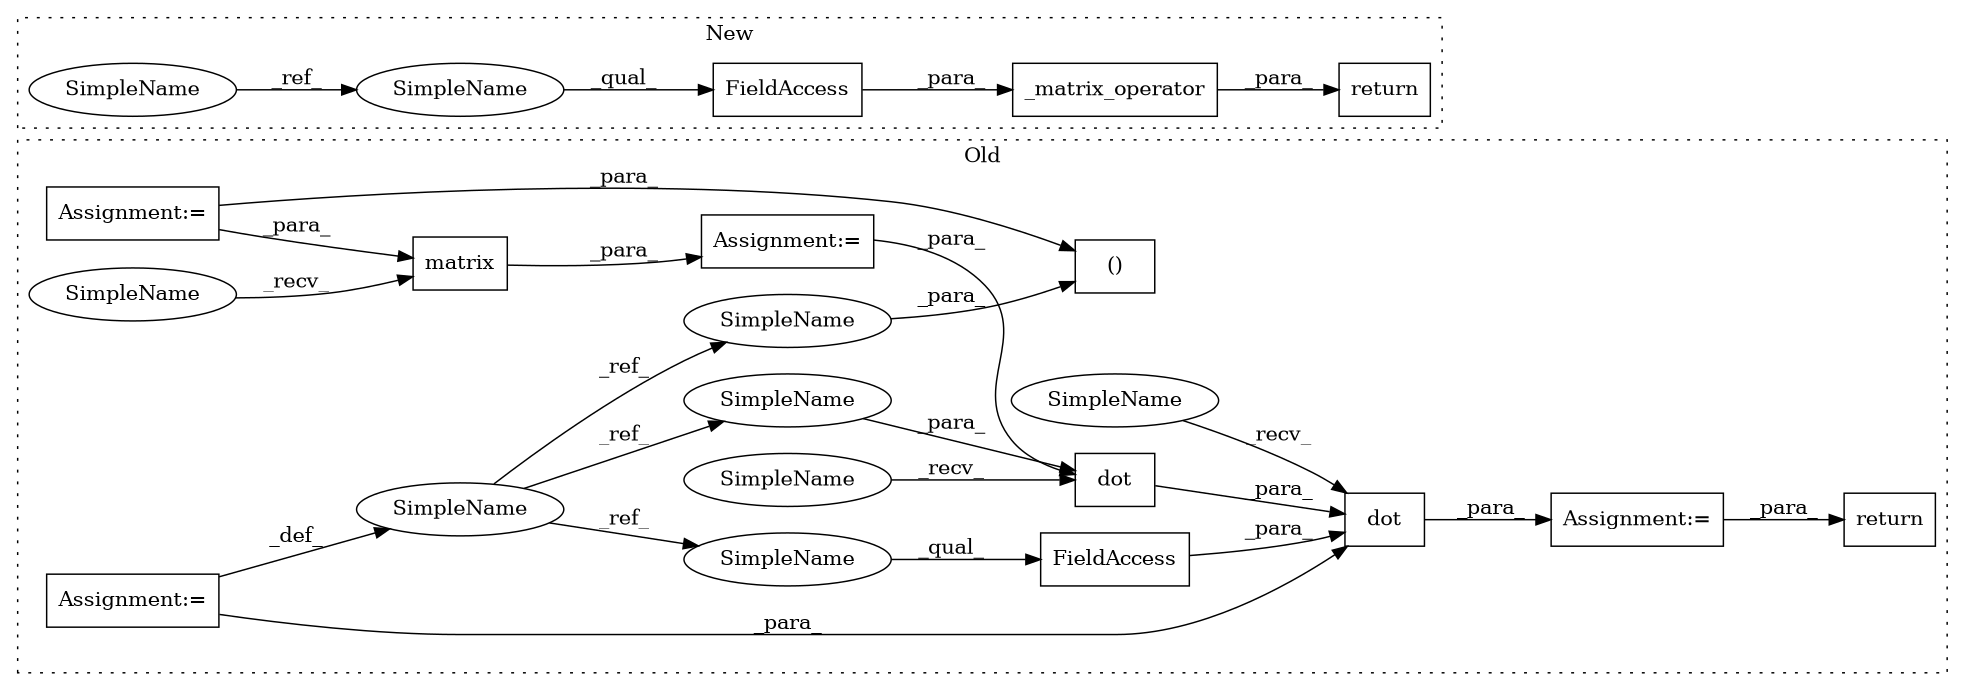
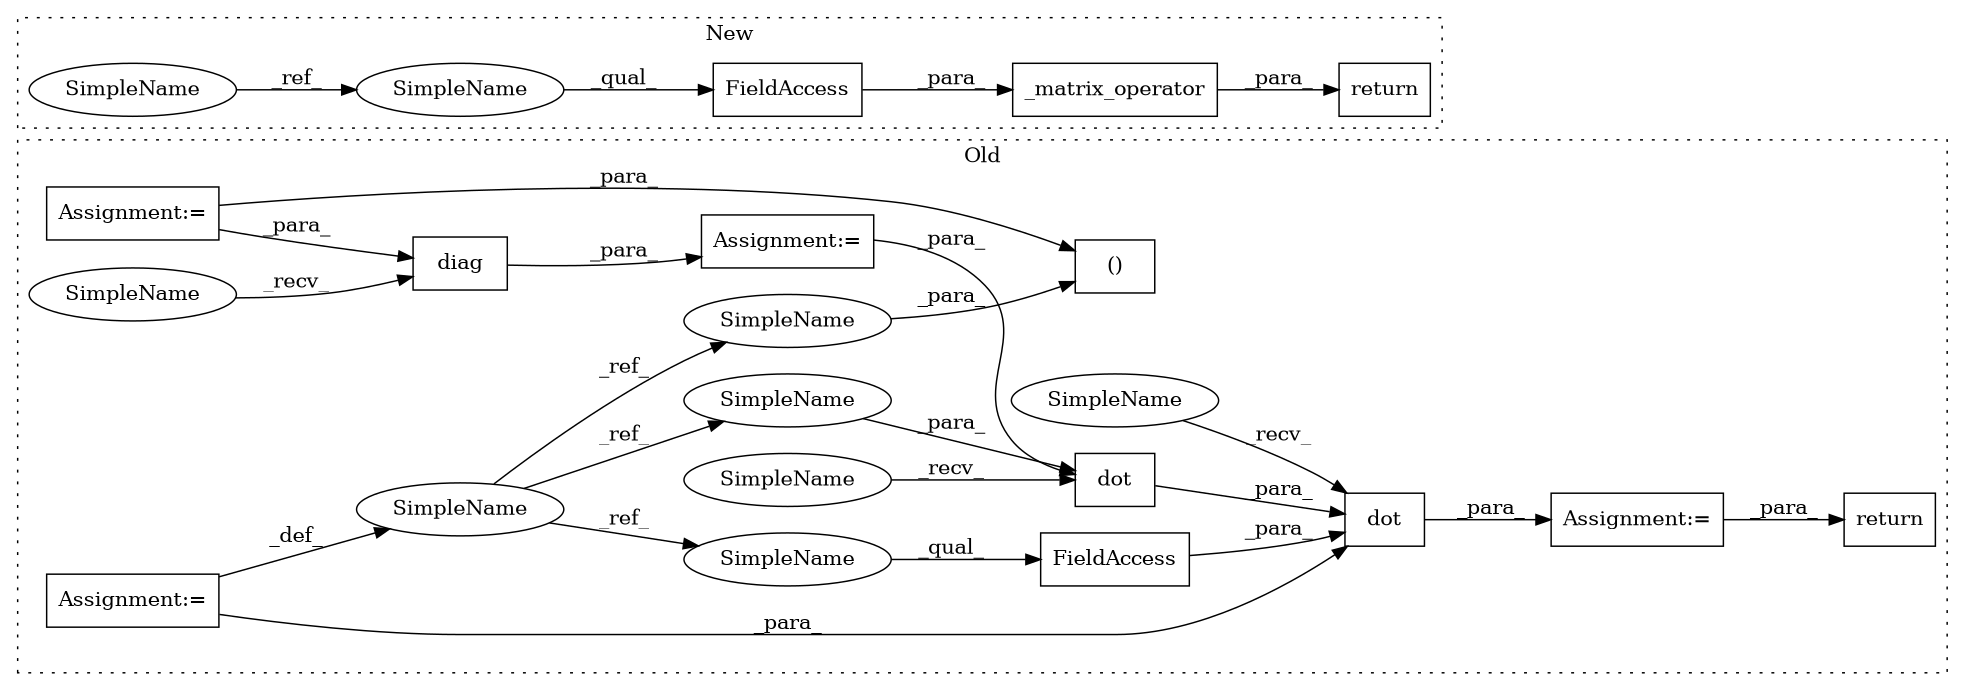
(460, 264) -> (460, 264)
